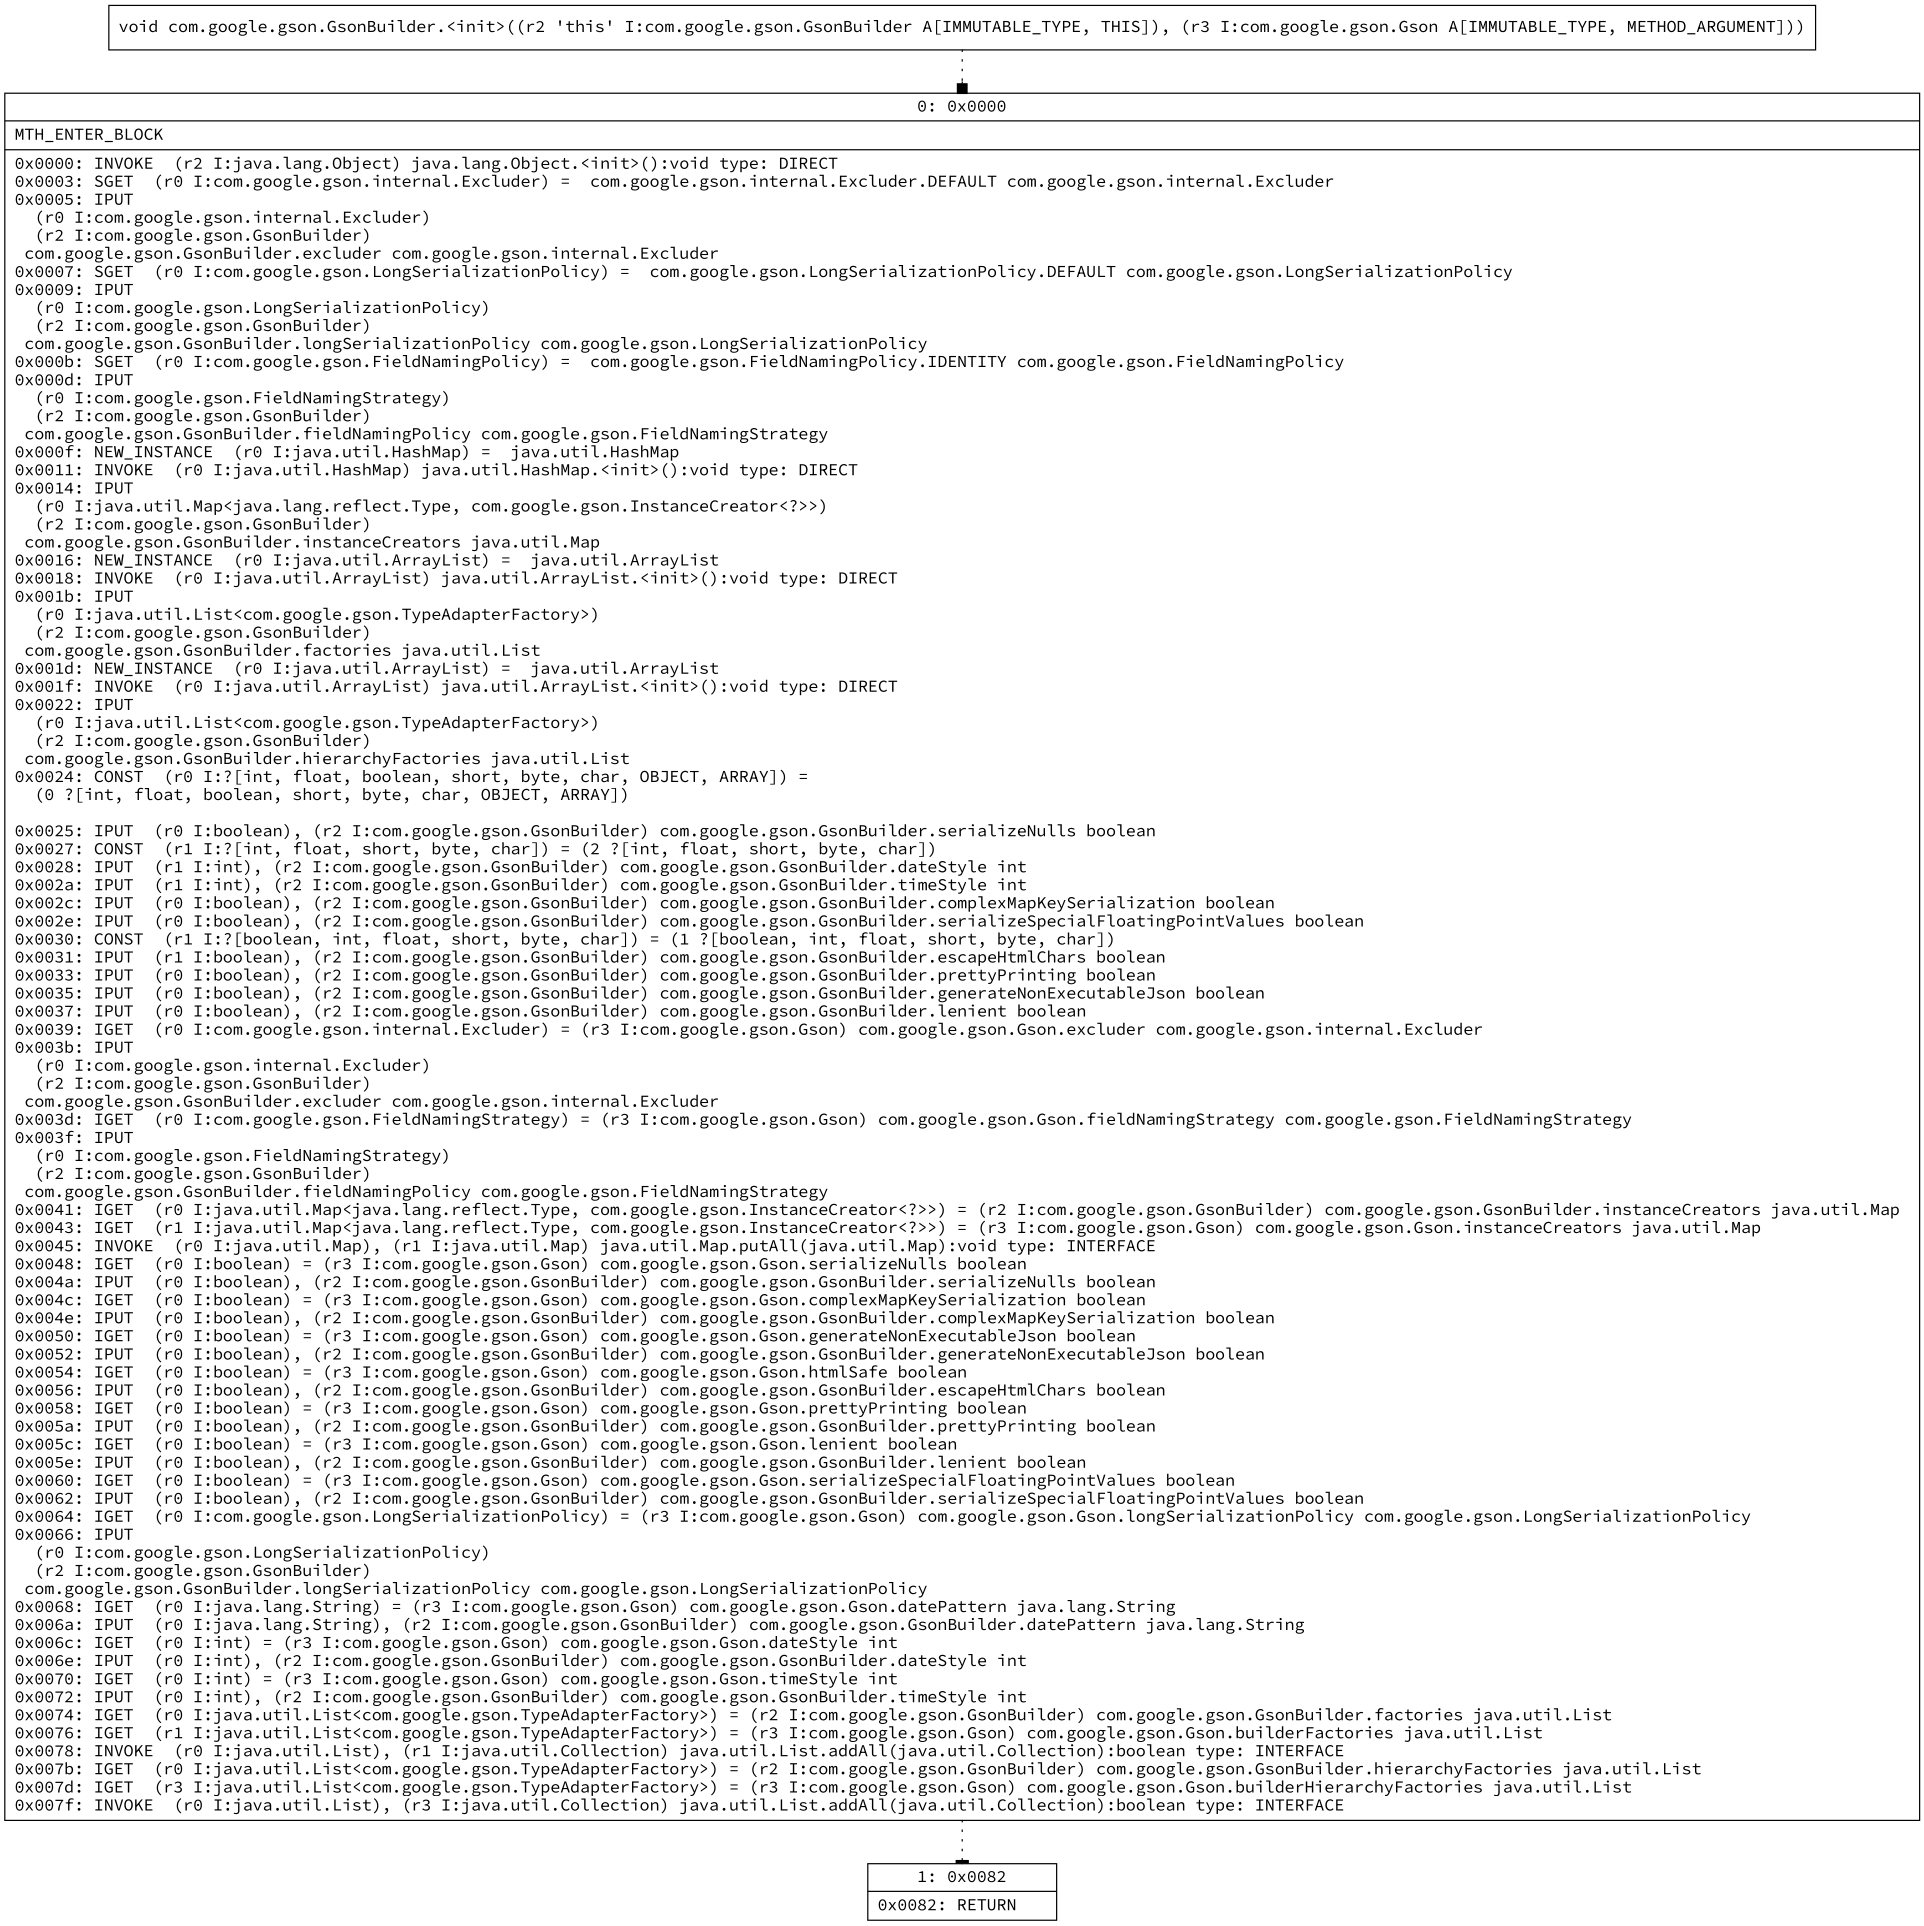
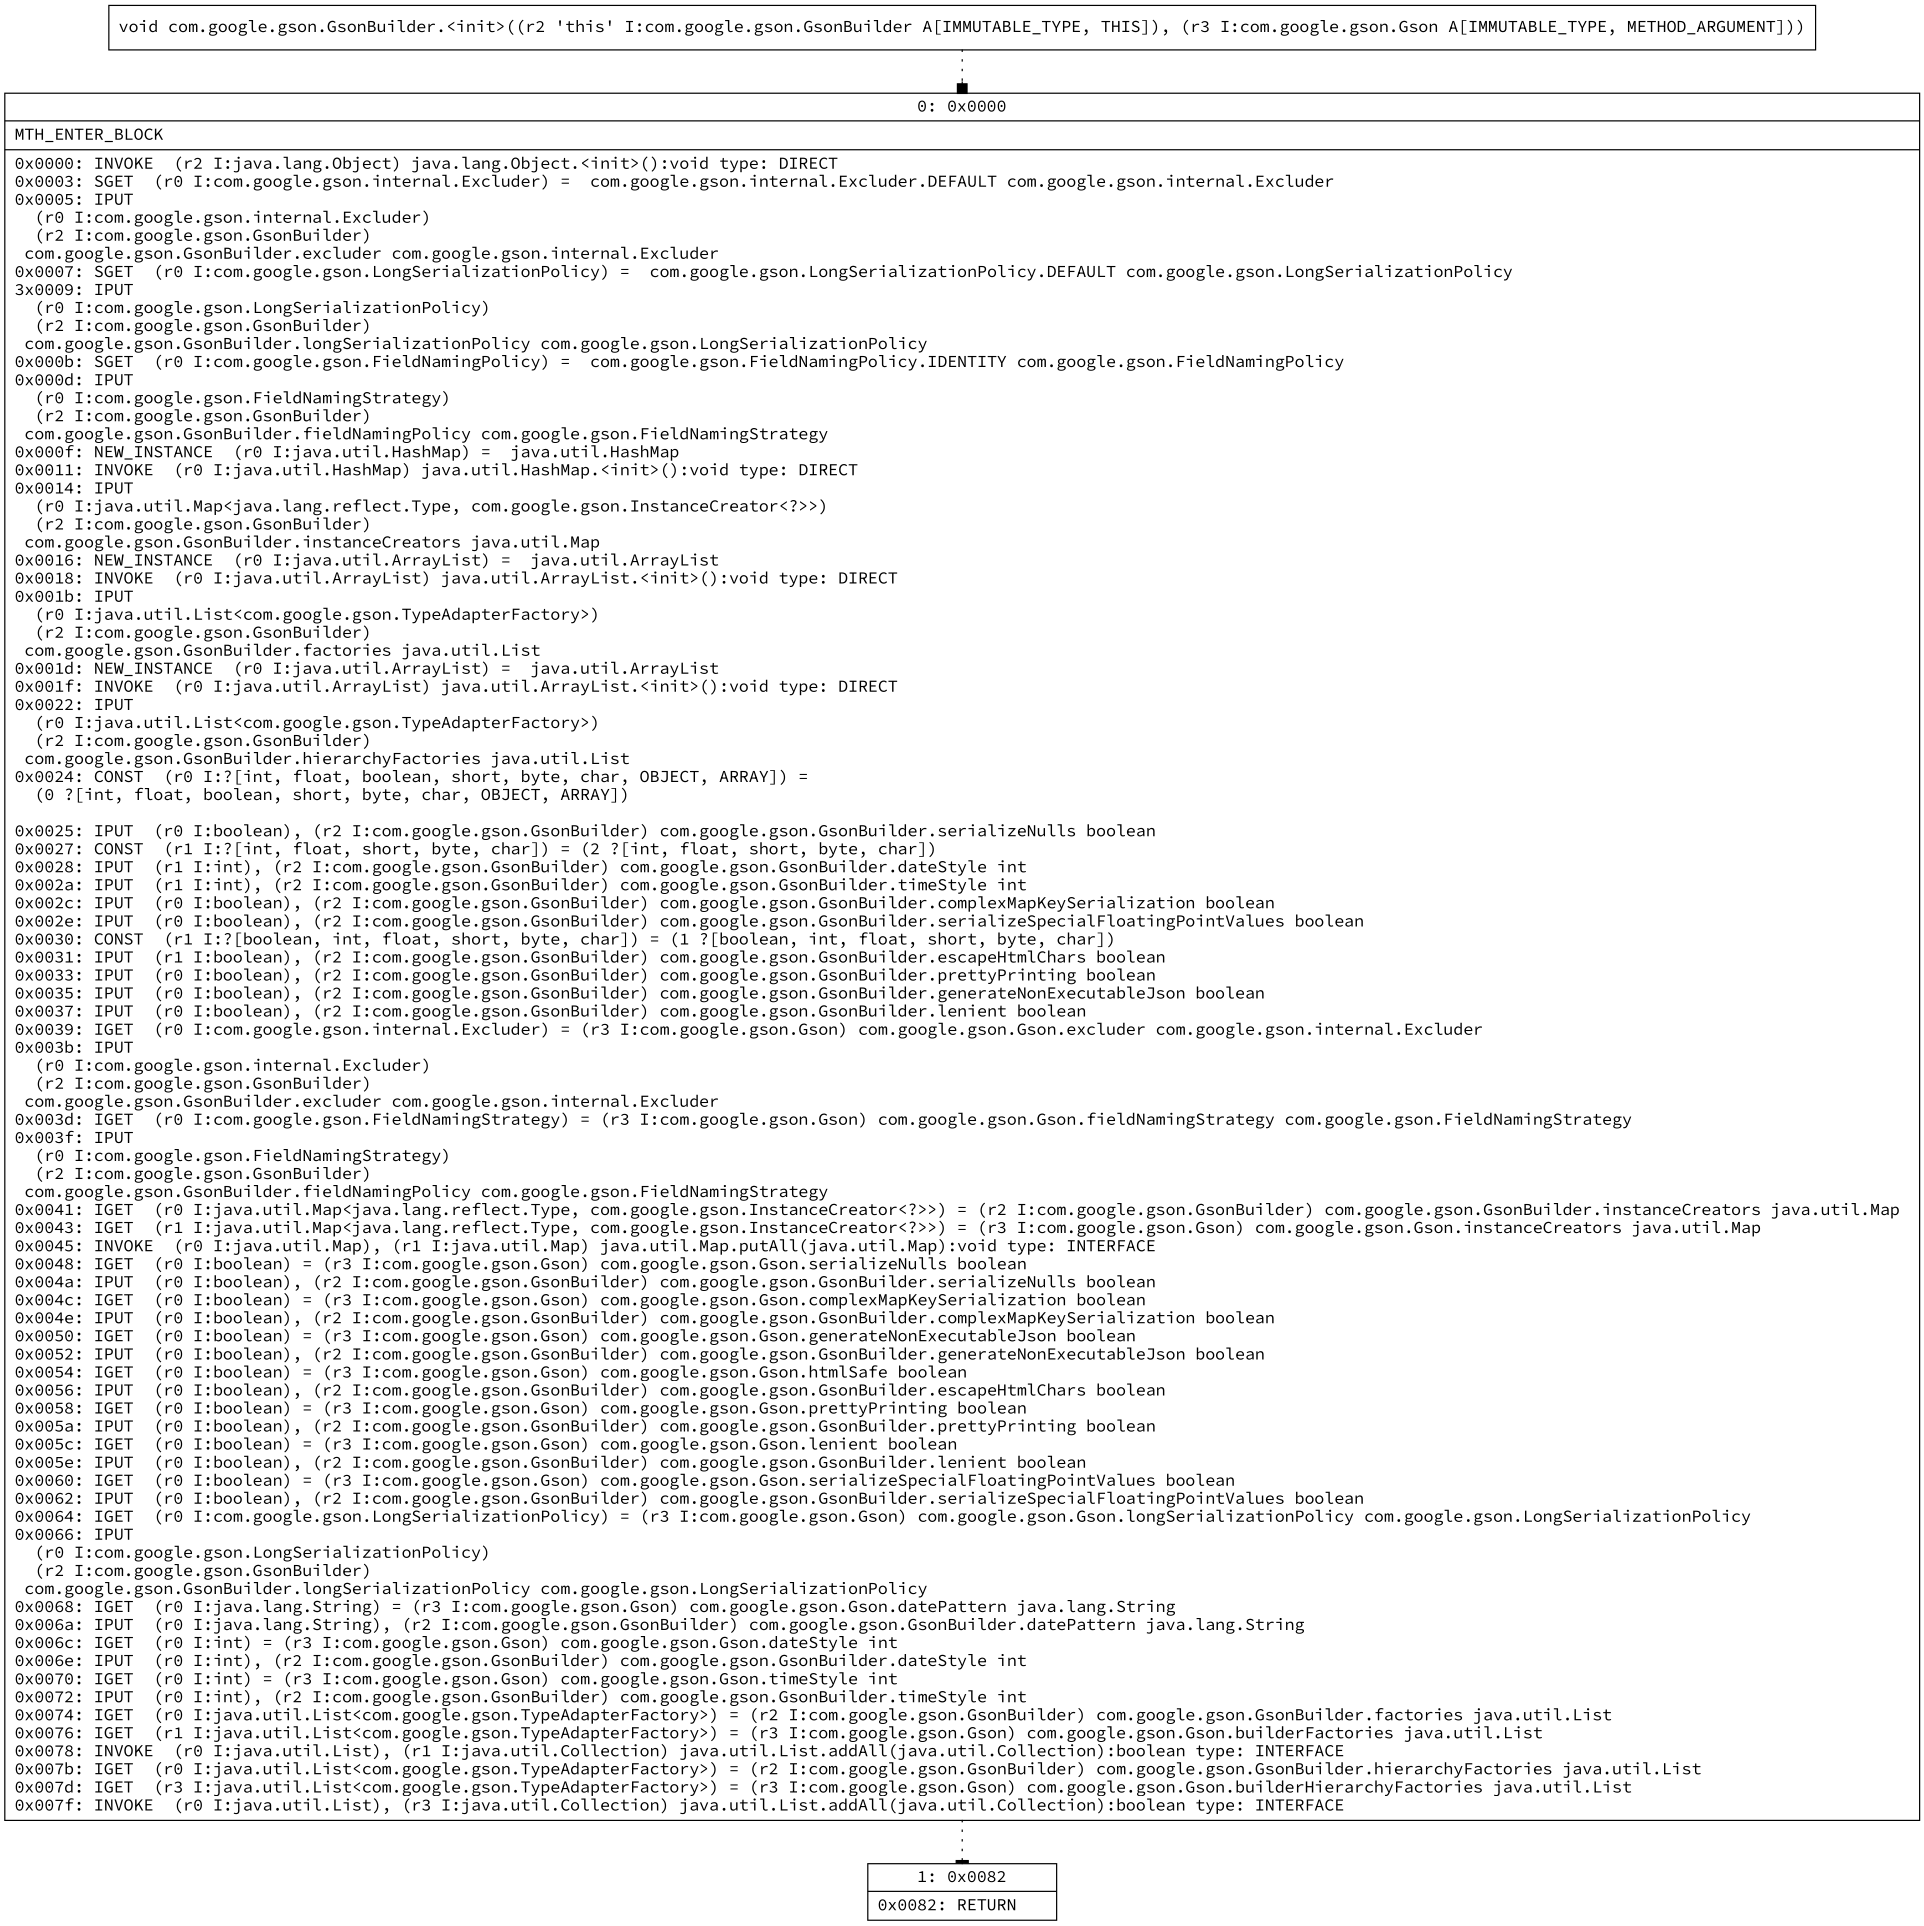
(84, 290) -> (84, 290)
